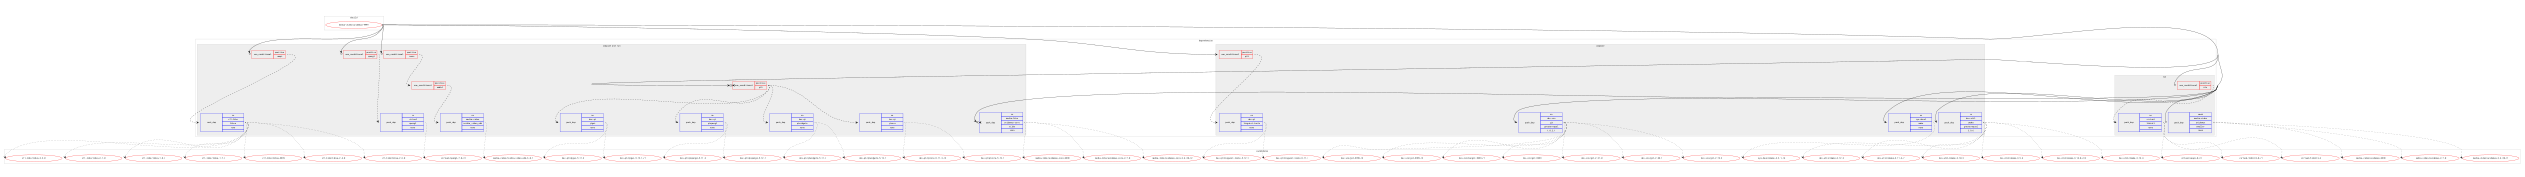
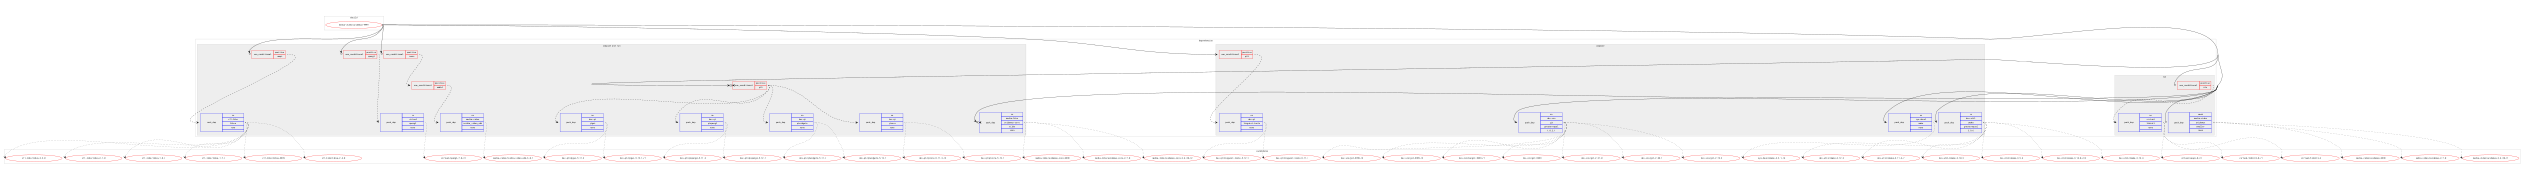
(393, 158) -> none
